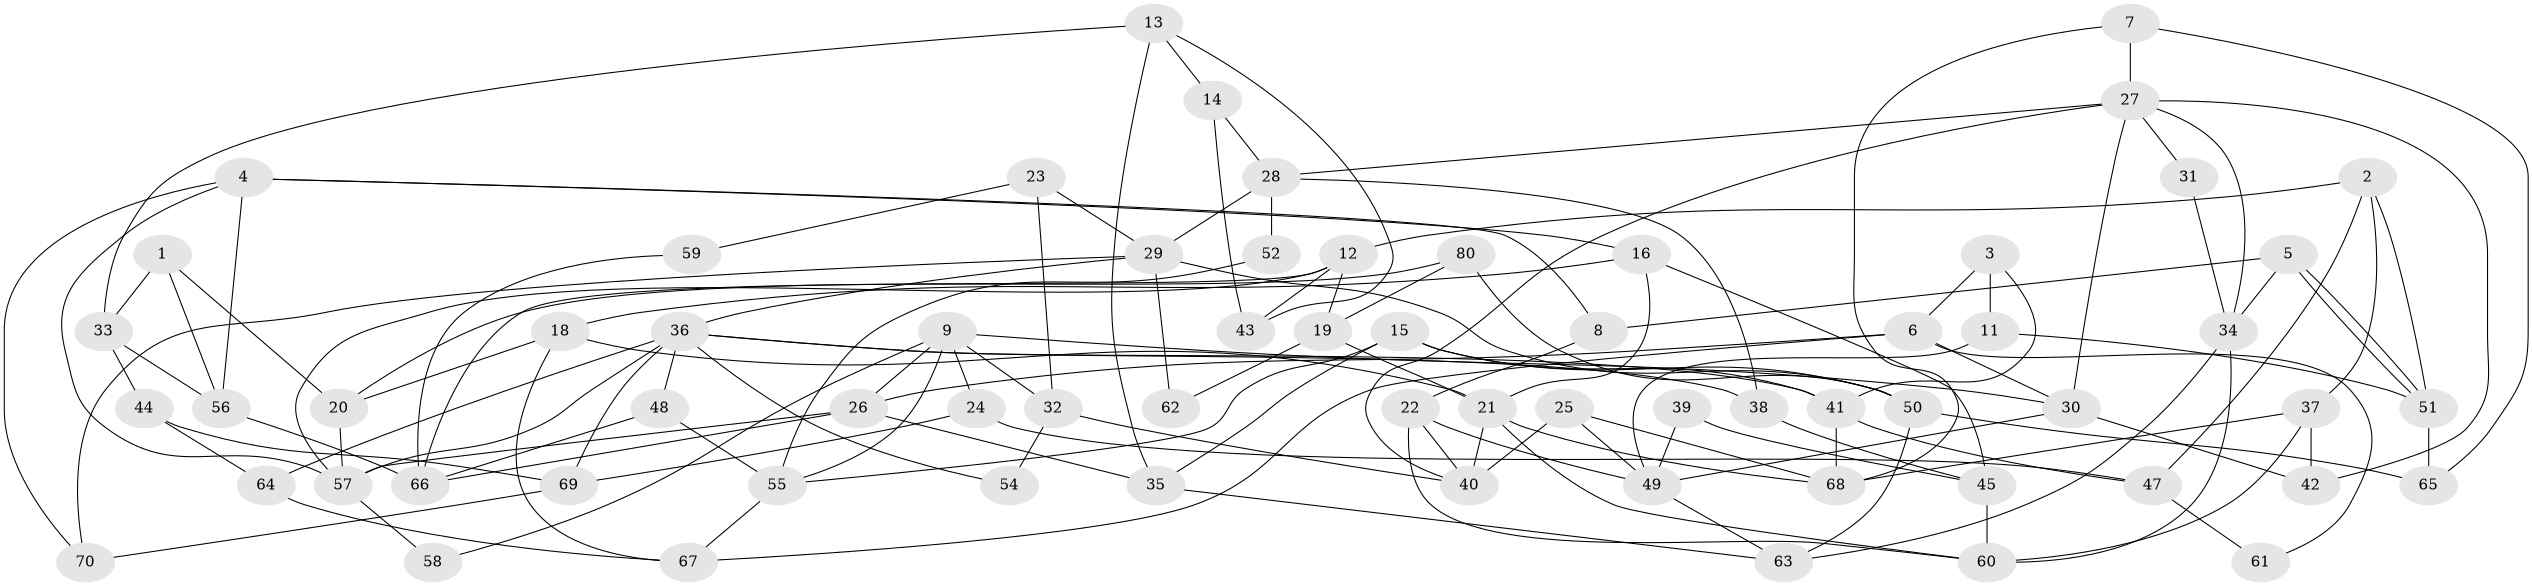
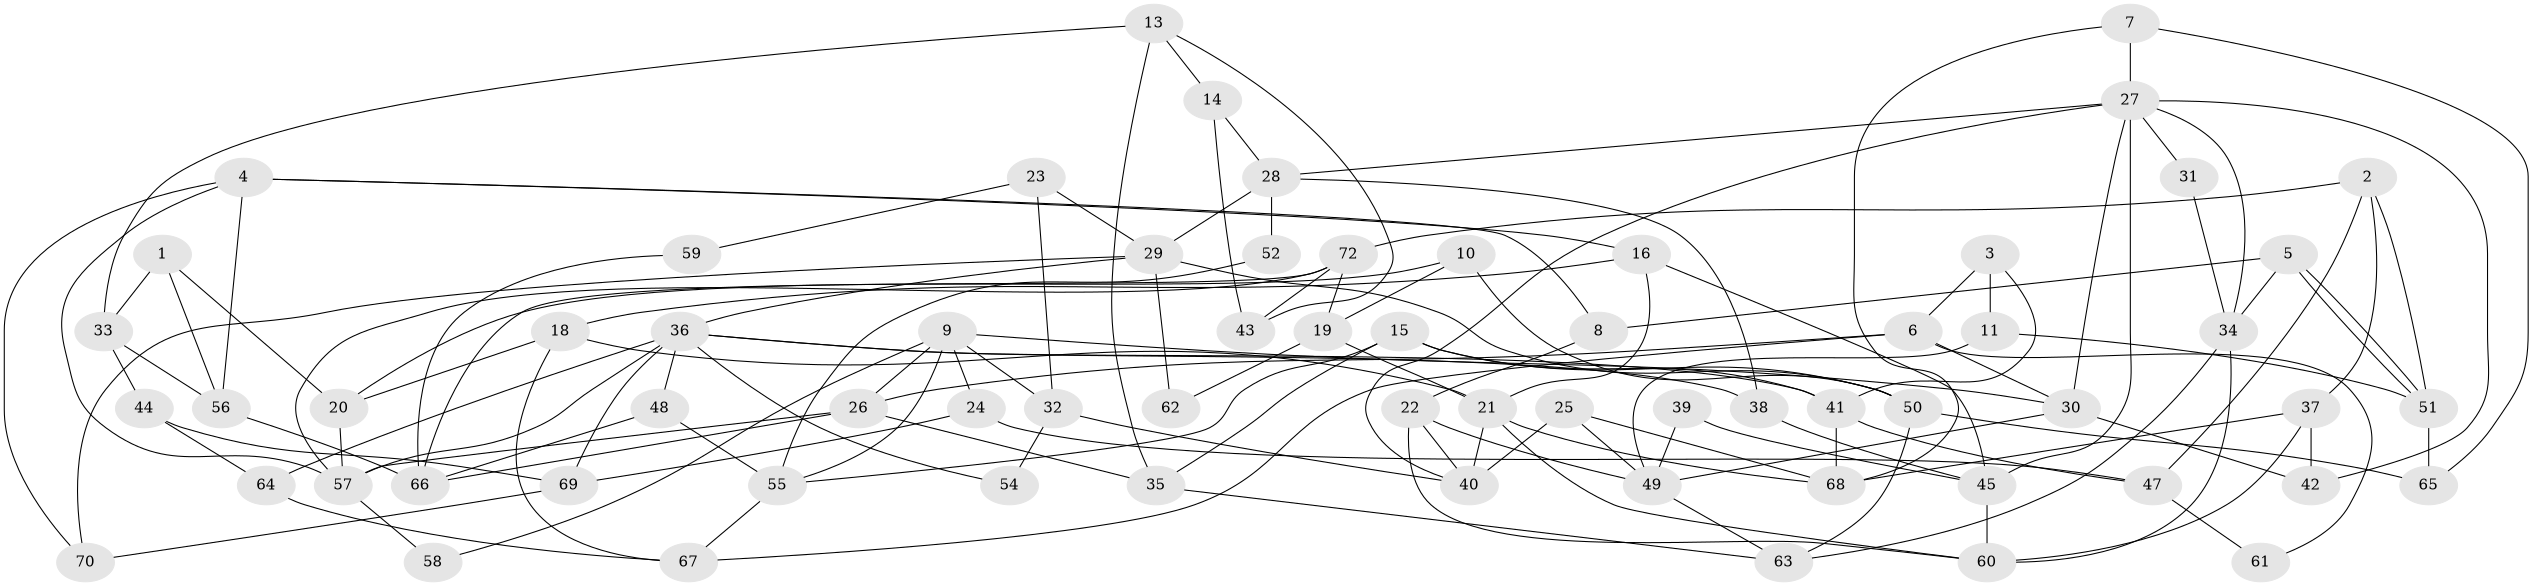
(1349, 255) -> (1349, 255)
(1466, 255) -> (1466, 255)
none -> (2130, 333)
